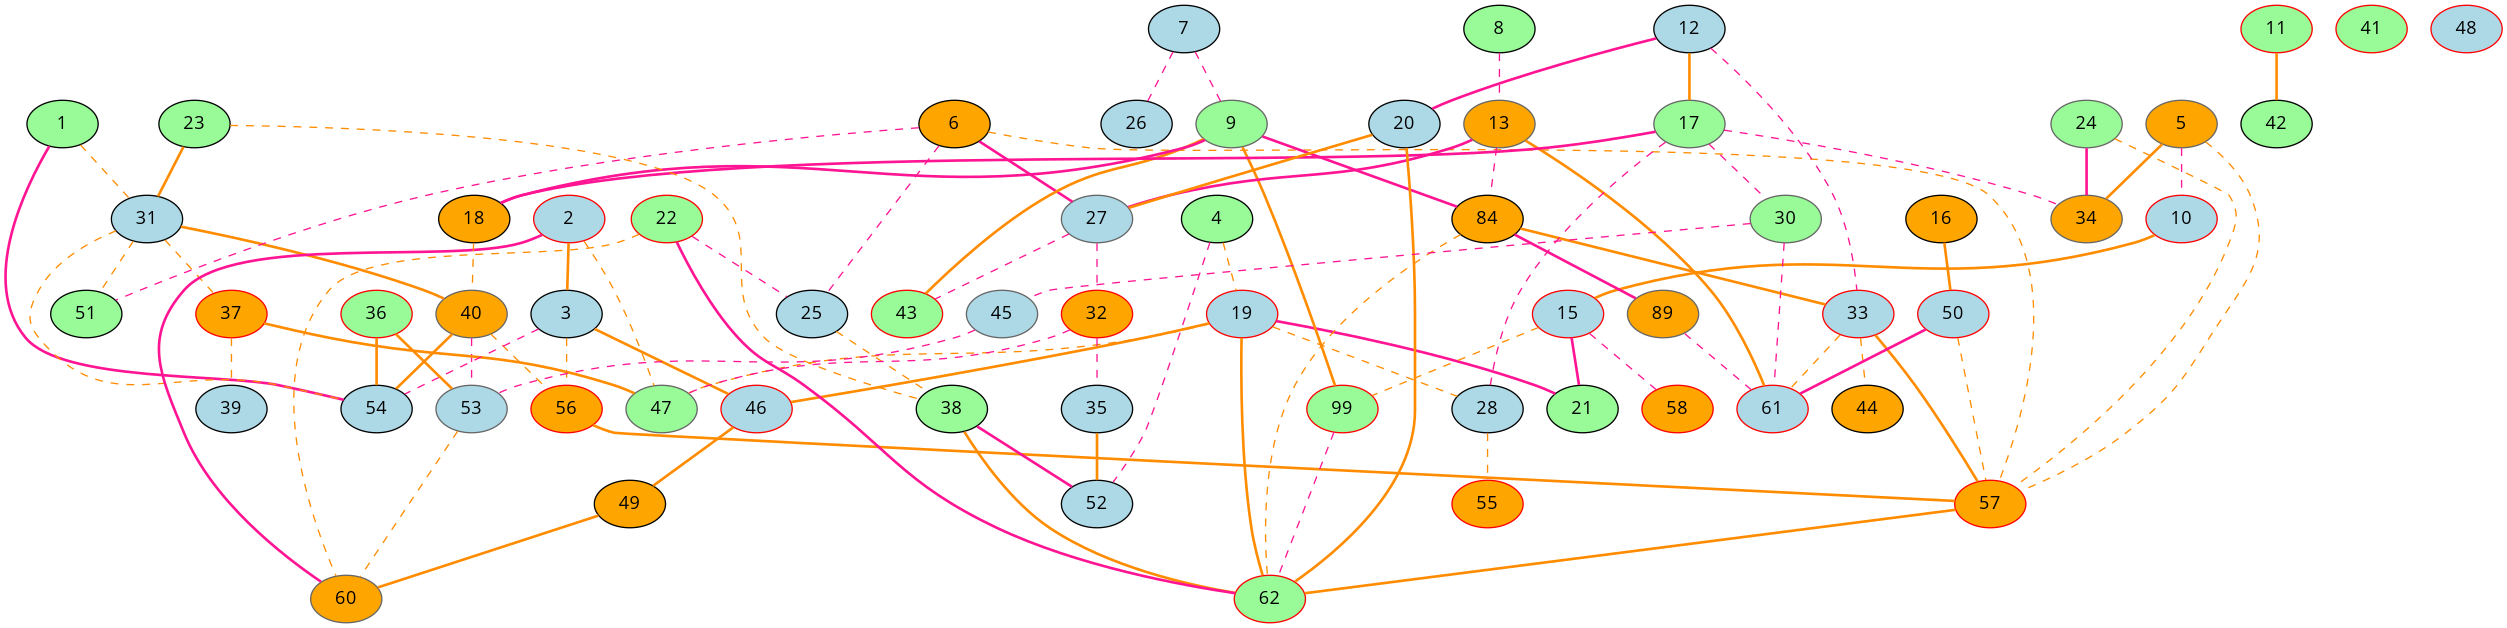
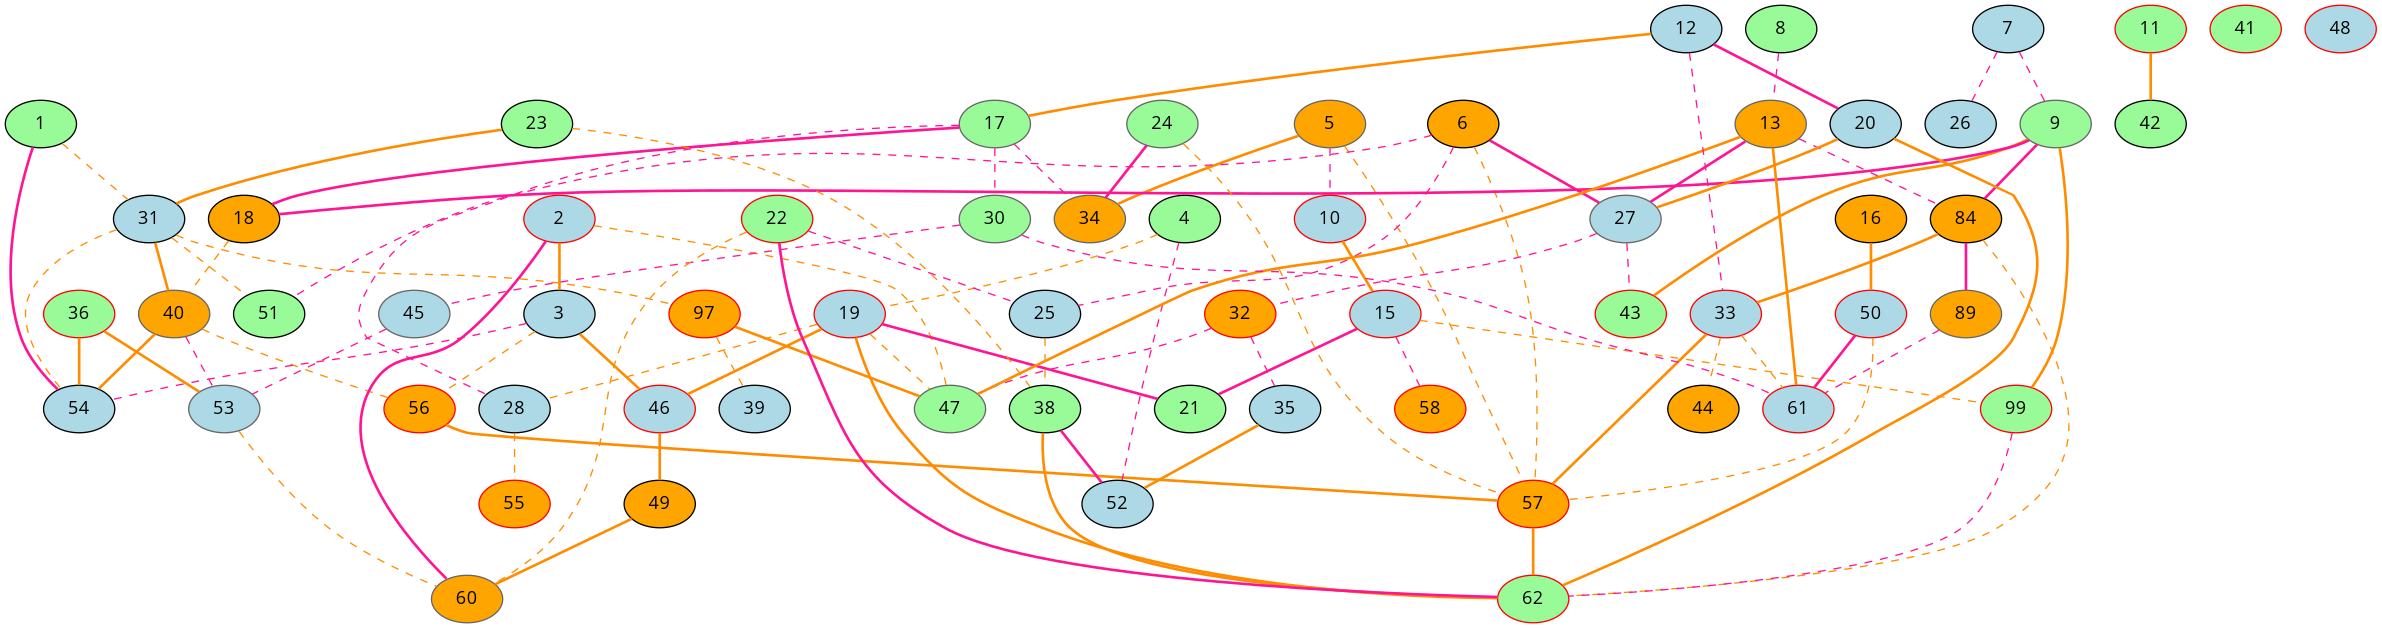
none -> (1394, 249)
(231, 314) -> (705, 314)
